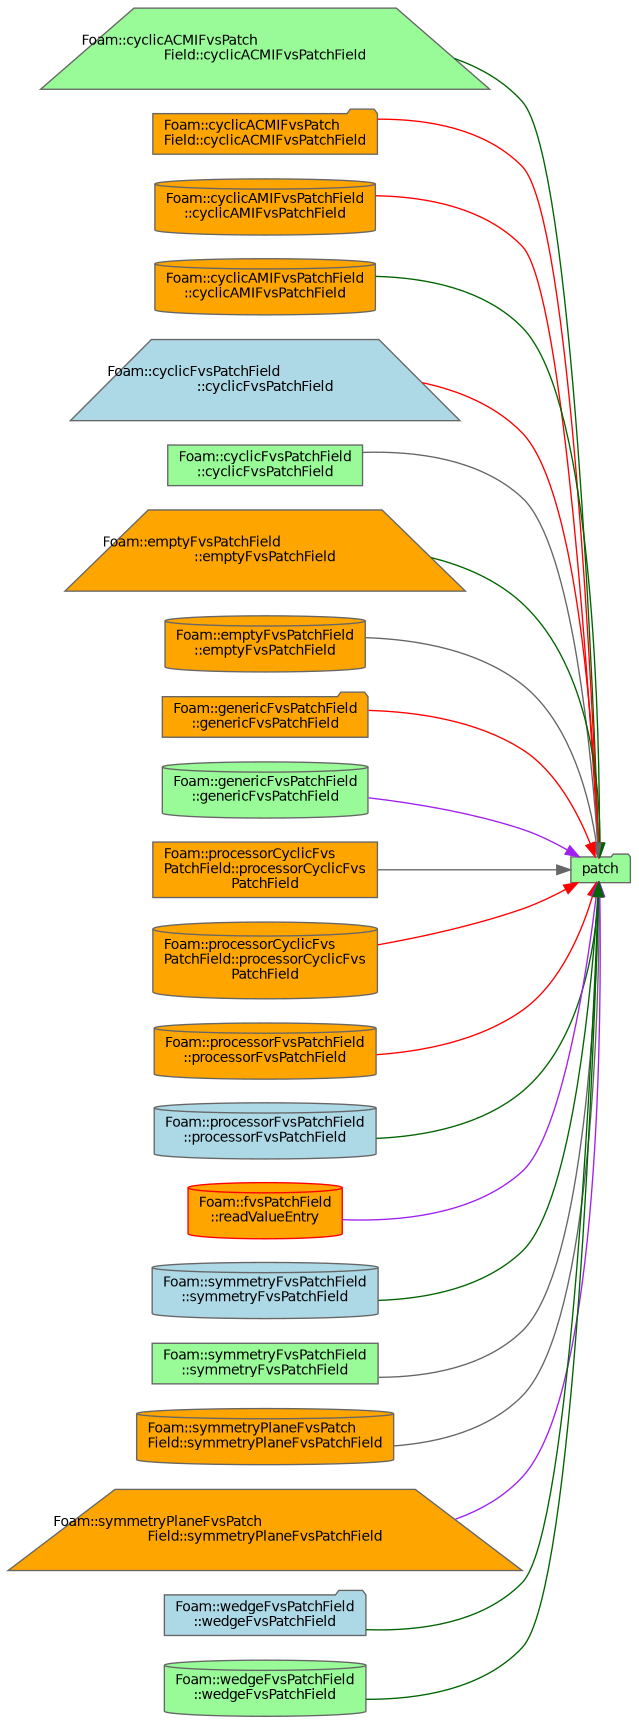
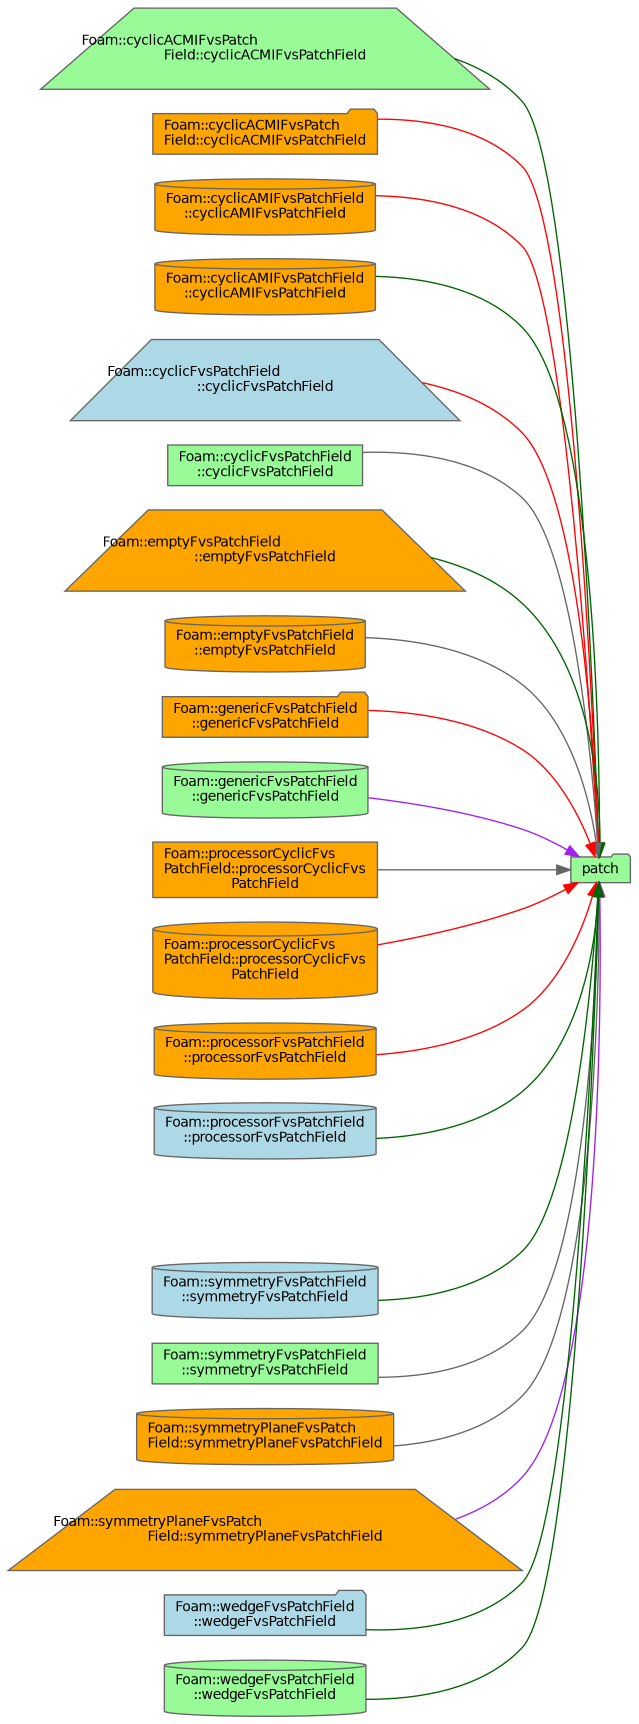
(265, 1211) -> none
